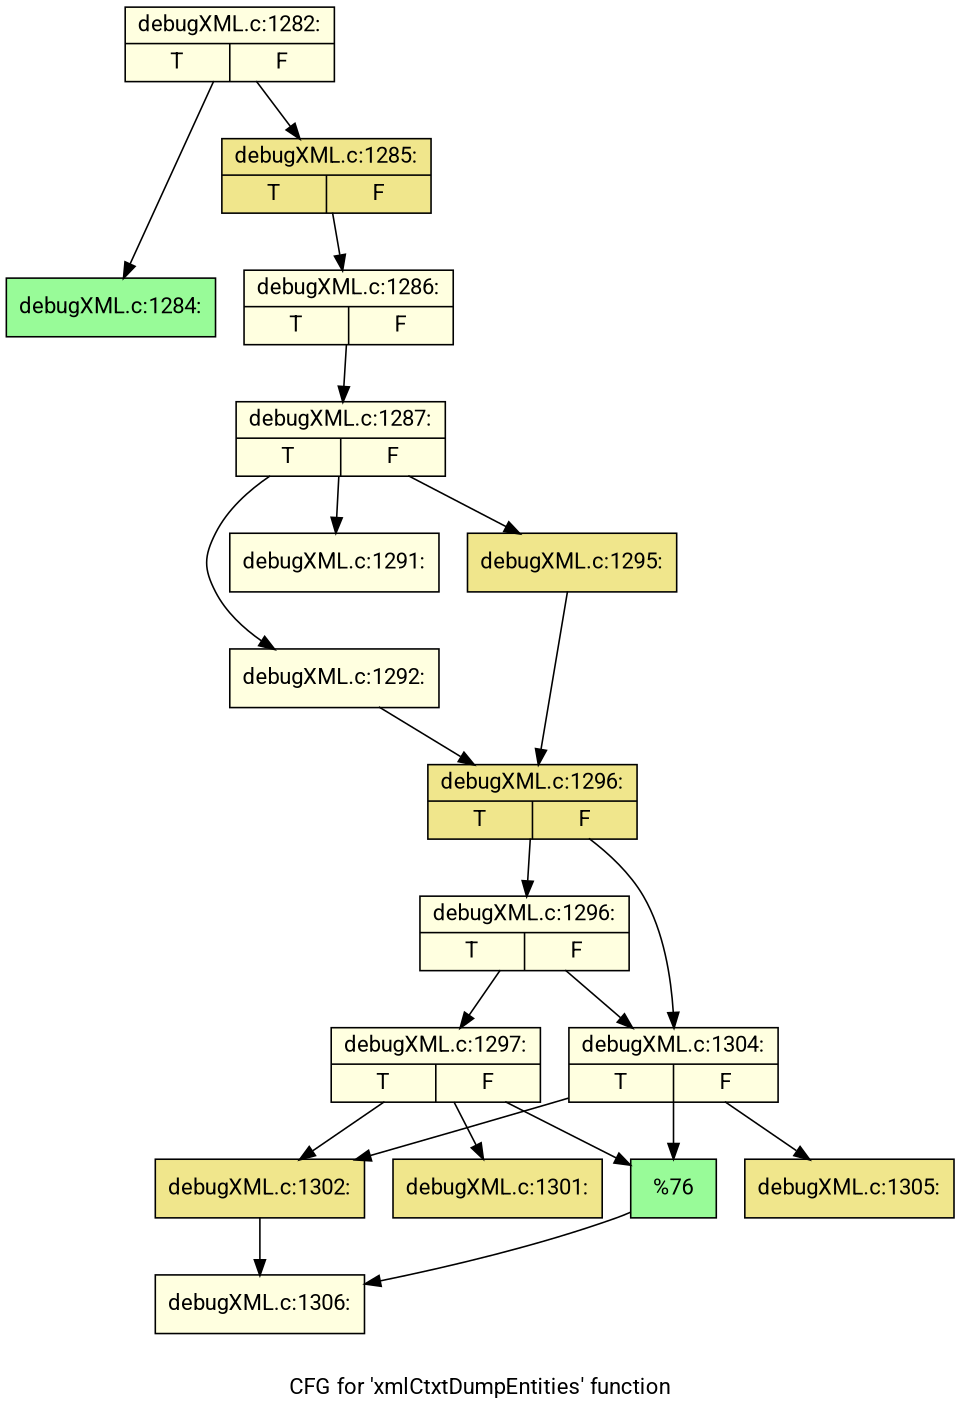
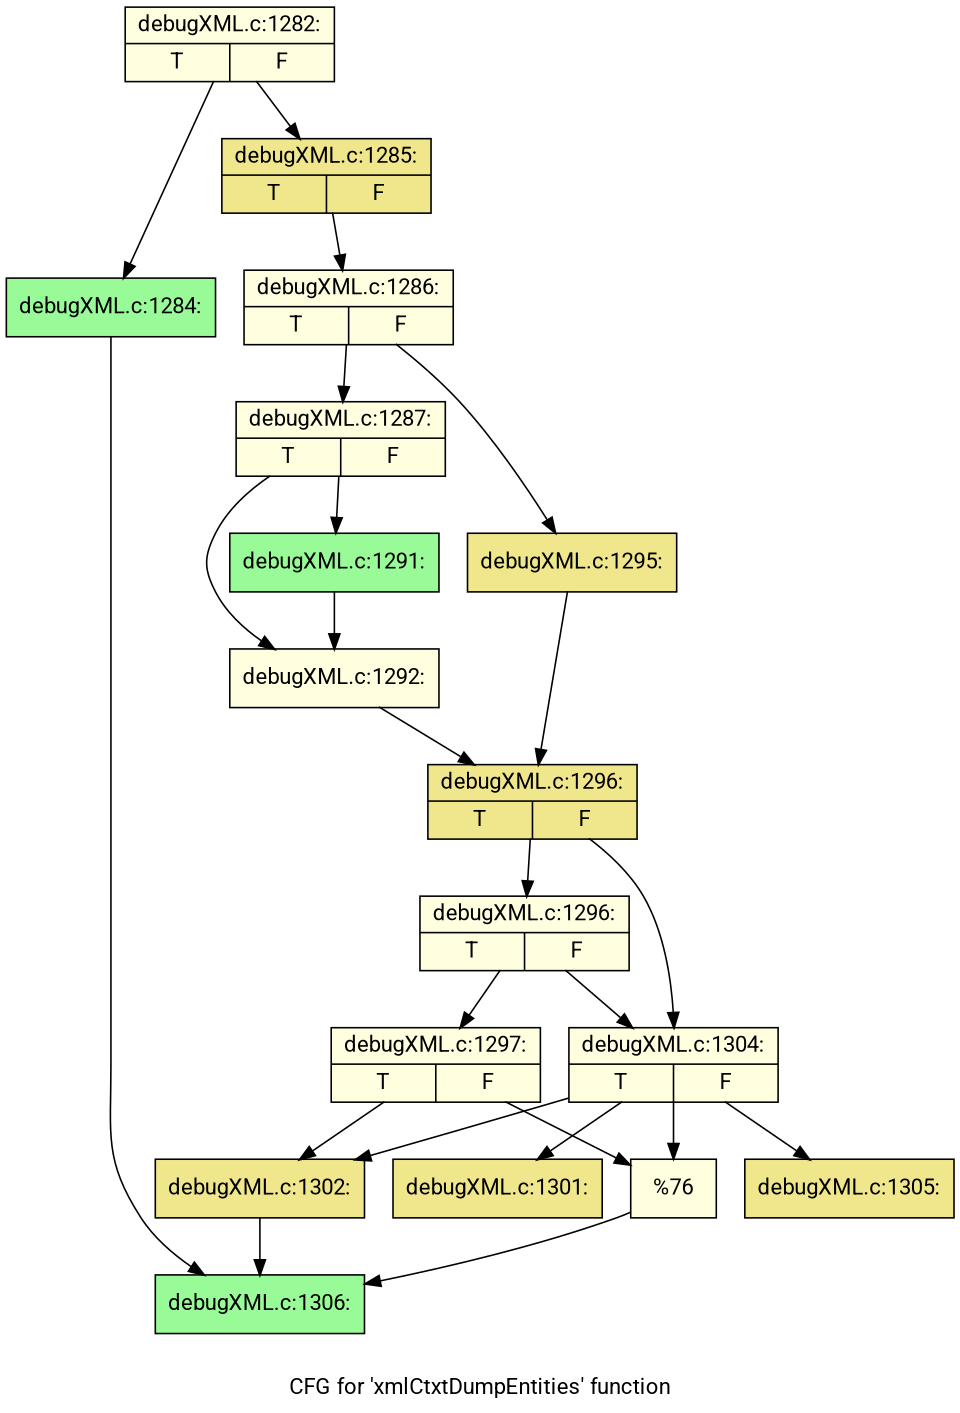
(457, 501) -> (479, 425)
(334, 563) -> (334, 563)
none -> (334, 613)
none -> (111, 815)
(462, 1118) -> (586, 1126)
(674, 1189) -> (674, 1189)
(260, 1304) -> (260, 1304)
